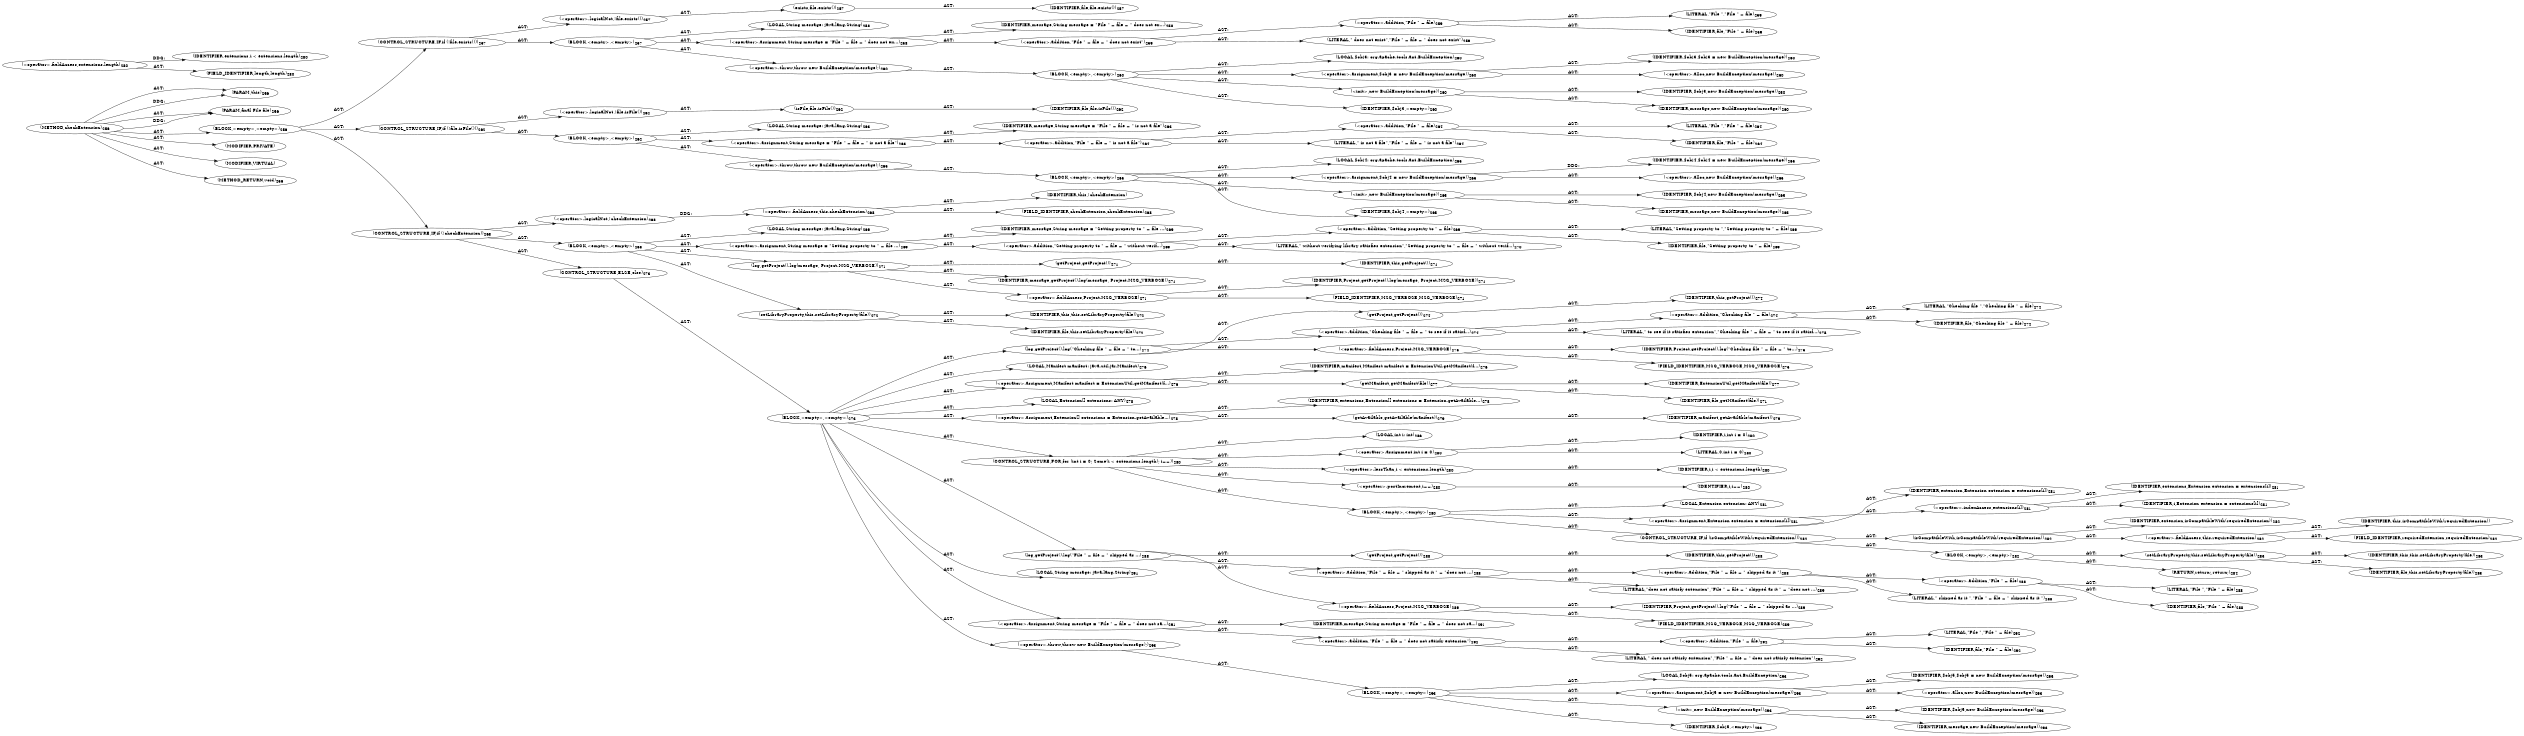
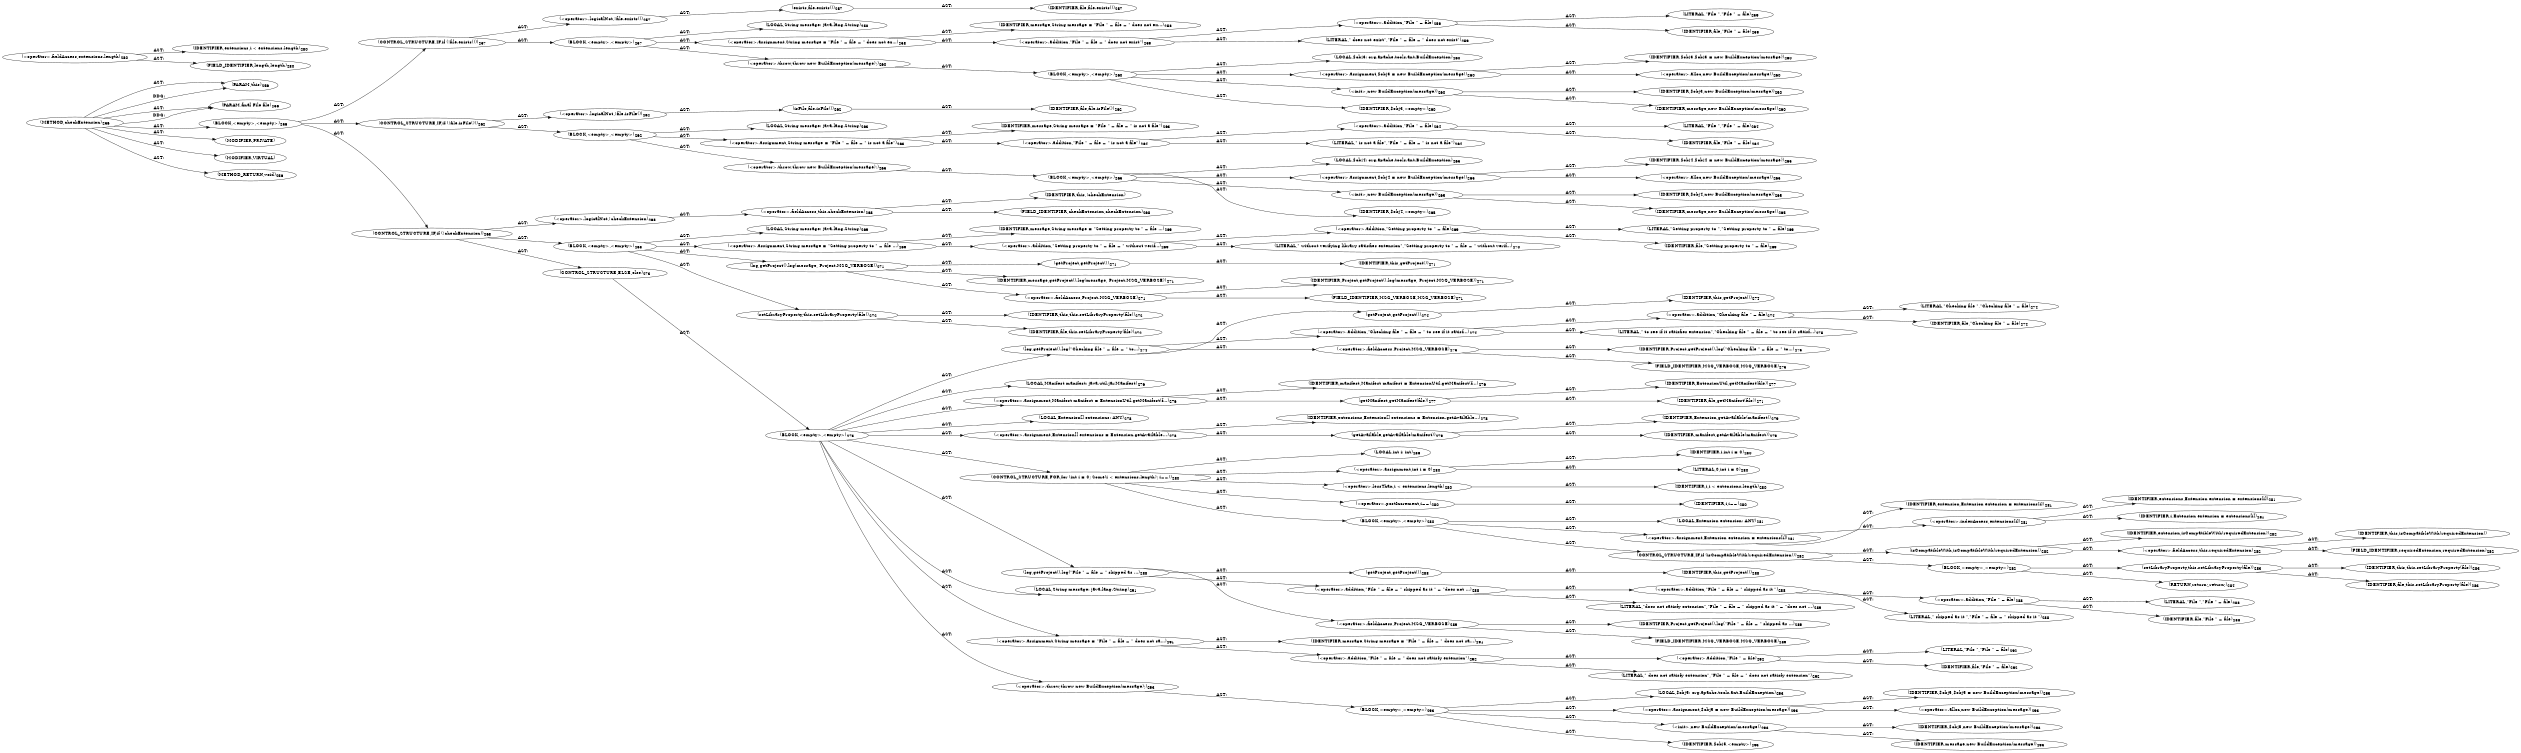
(160, 58) -> (160, 50)
(1574, 166) -> (1572, 166)
(687, 214) -> (686, 214)
none -> (1721, 418)
